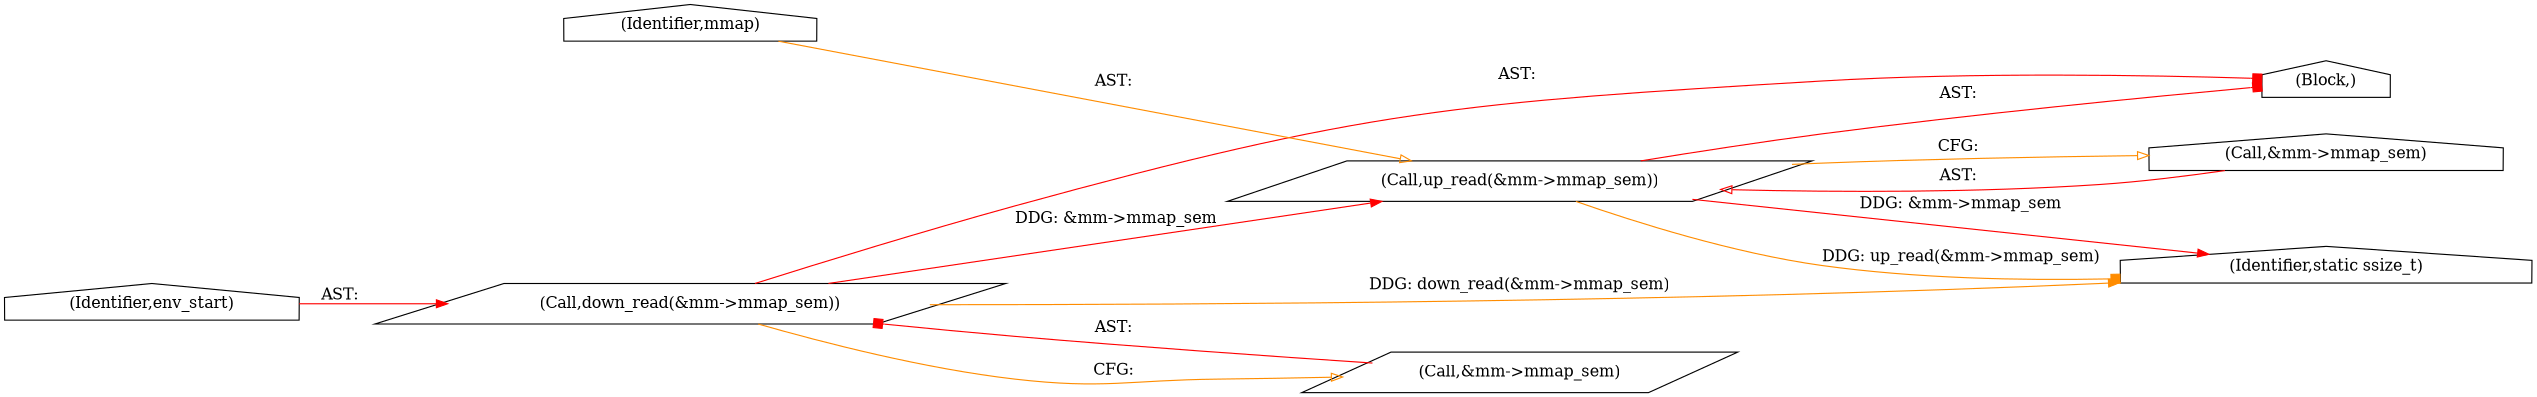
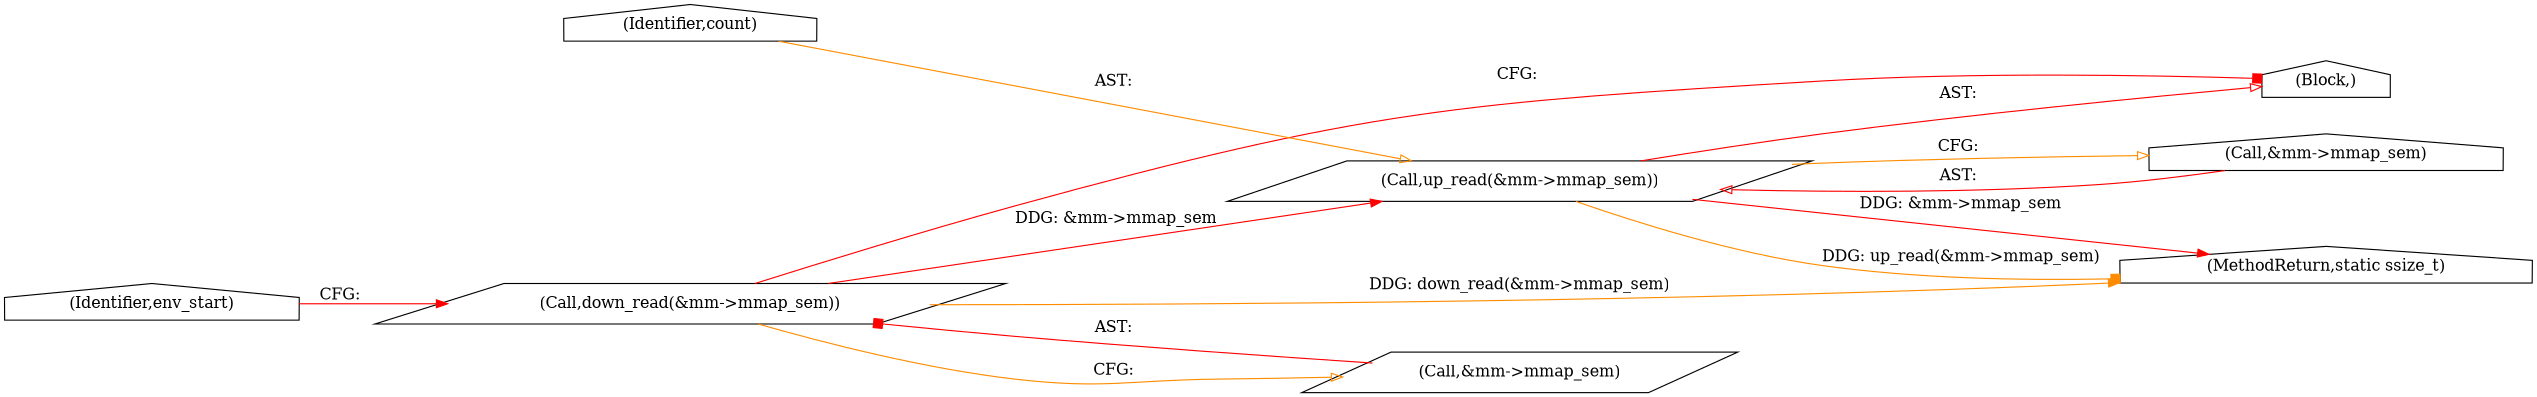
(690, 25) -> (690, 25)
(1520, 75) -> (1520, 75)
(1945, 119) -> (1945, 119)
(2326, 267) -> (2326, 267)
(343, 295) -> (343, 295)
